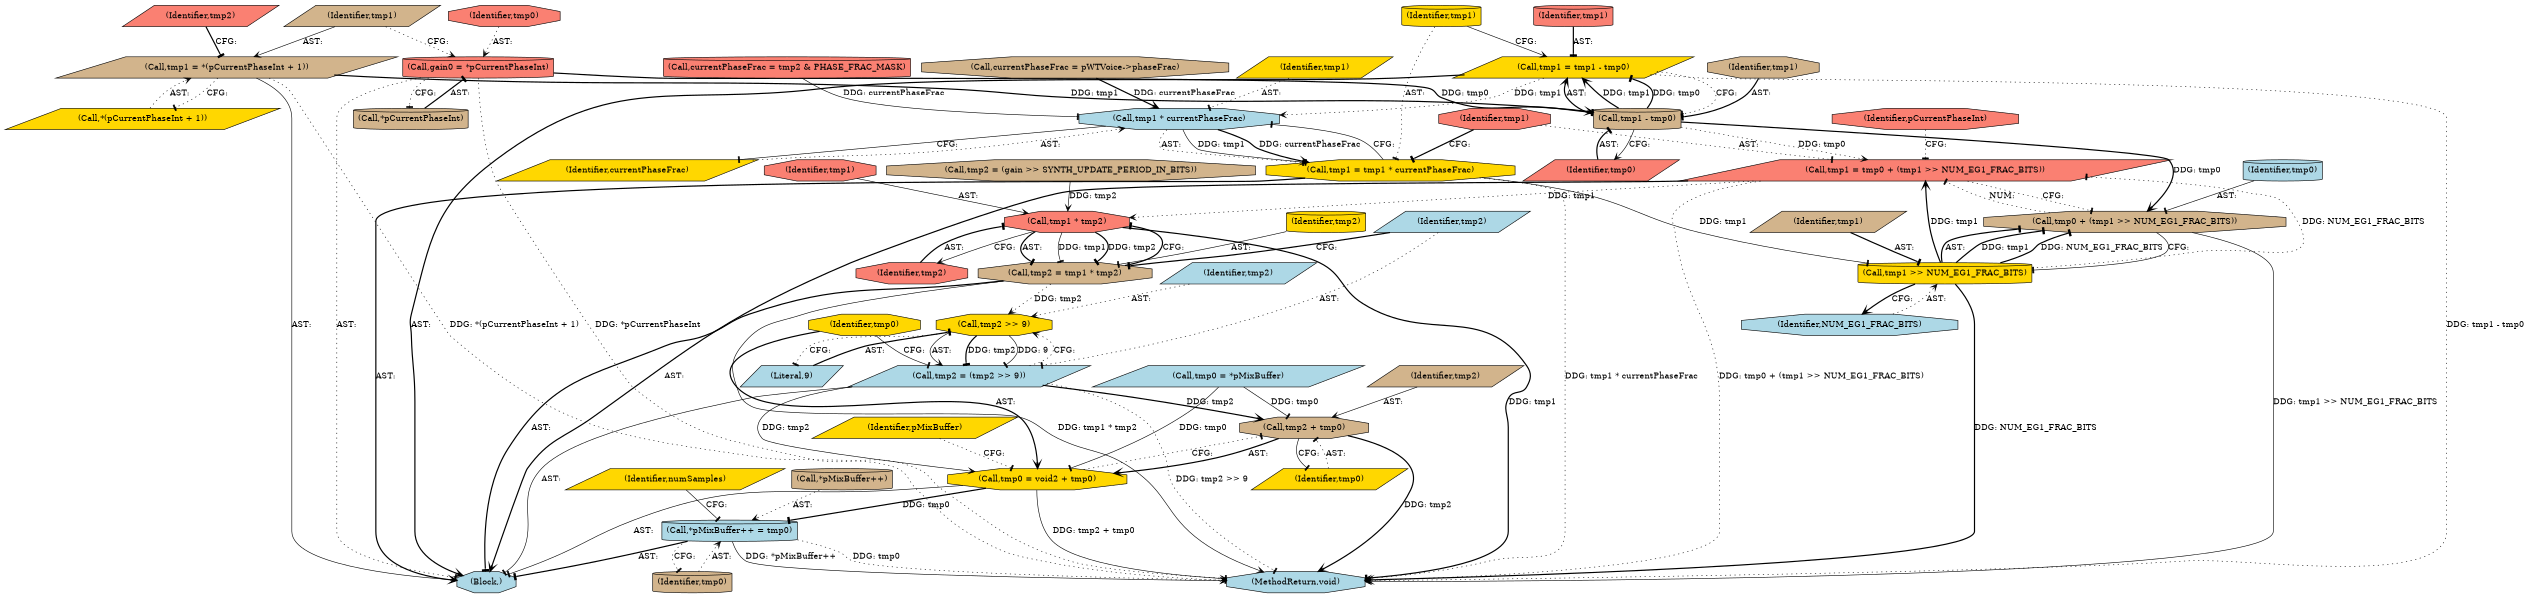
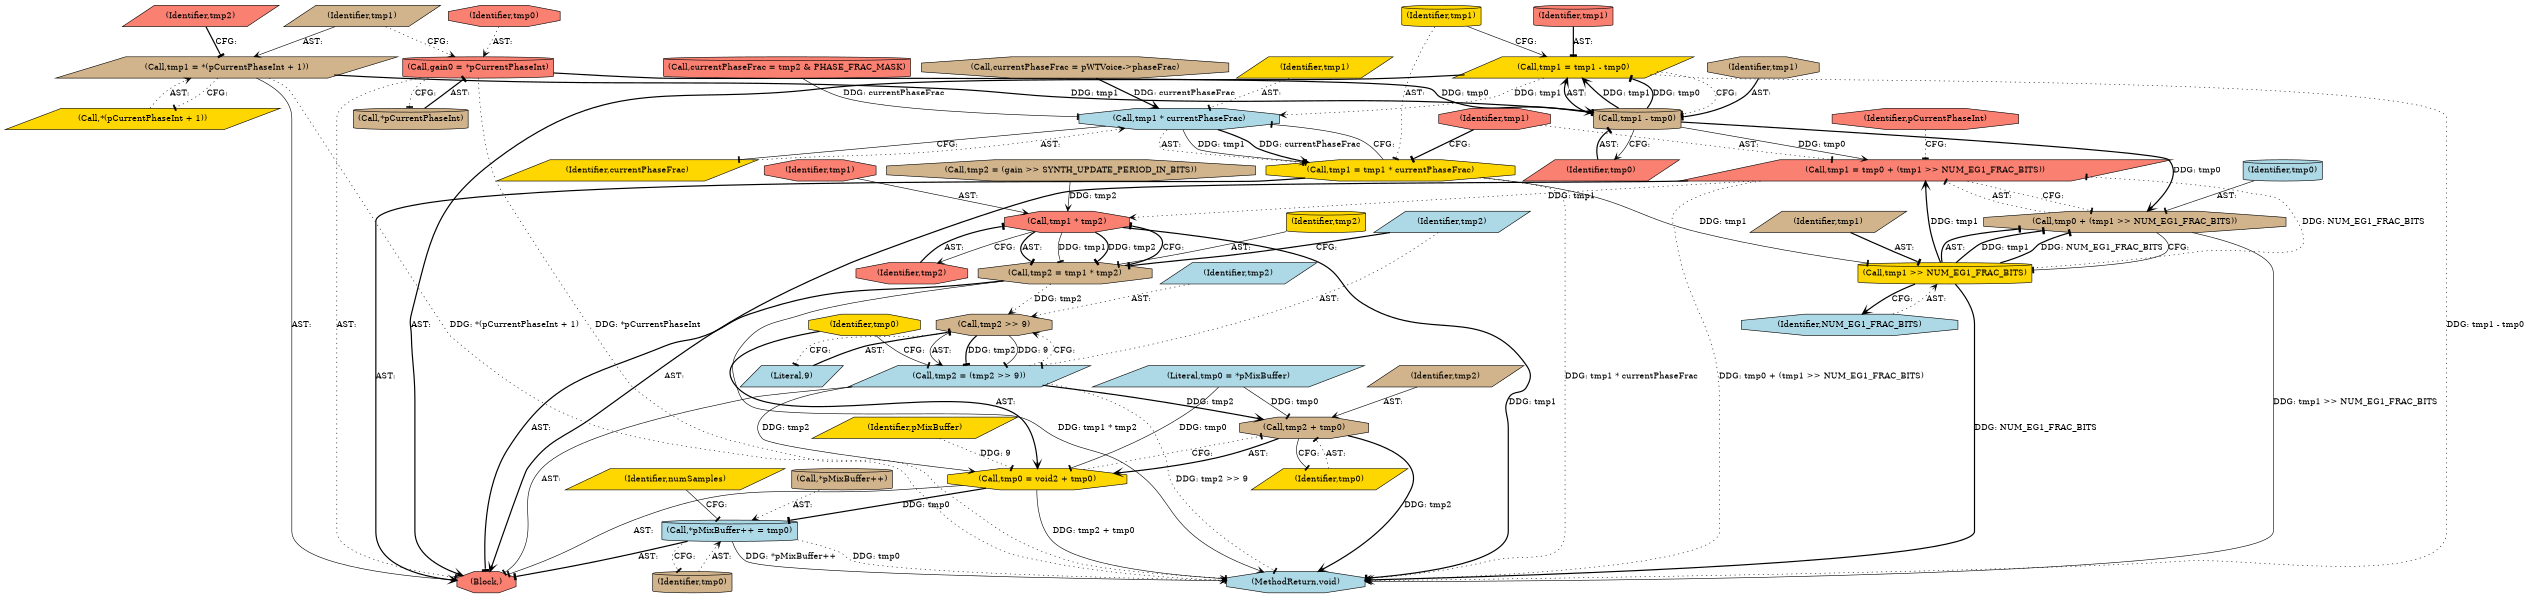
(1771, 143) -> (1771, 143)
(2004, 196) -> (2004, 196)
(994, 325) -> (994, 325)
(1228, 376) -> (1228, 376)
(996, 454) -> (996, 454)
(486, 582) -> (486, 582)
